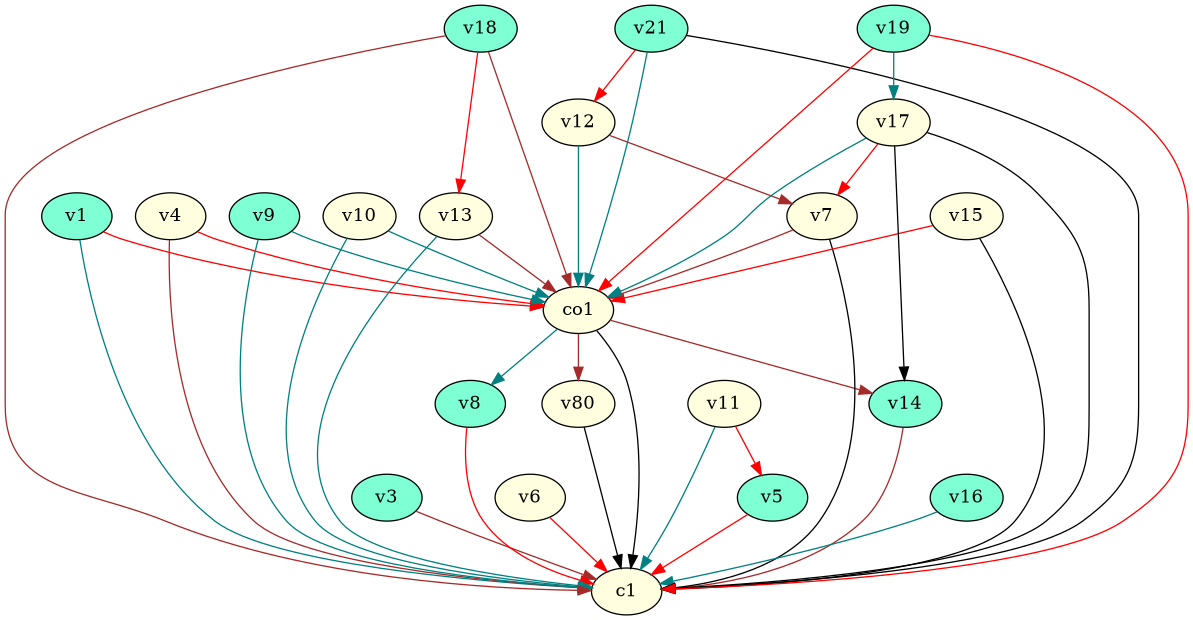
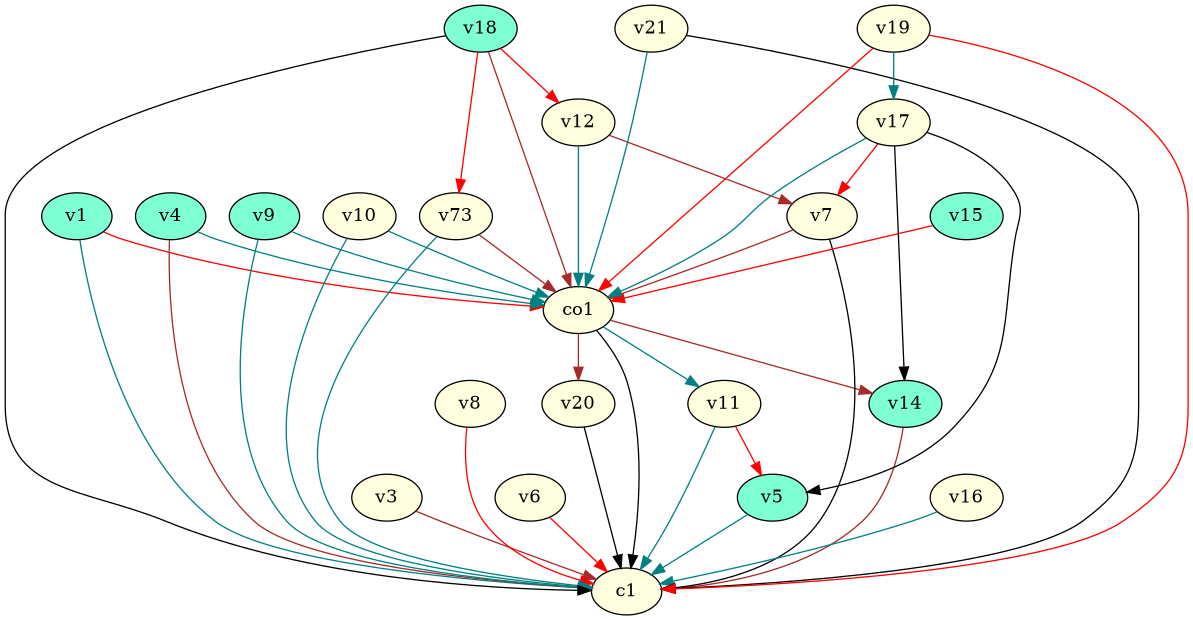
(651, 29) -> (651, 29)
(894, 29) -> (894, 29)
(619, 70) -> (525, 71)
(171, 216) -> (171, 216)
(456, 216) -> (456, 216)
(967, 216) -> (967, 216)
(362, 276) -> (362, 276)
(529, 353) -> (646, 353)
(5, 382) -> (5, 382)
(470, 404) -> (470, 404)
(578, 404) -> (578, 404)
(1079, 481) -> (1003, 337)
(387, 498) -> (387, 498)
(967, 498) -> (967, 498)
(995, 536) -> none
(705, 541) -> (705, 541)
